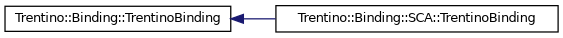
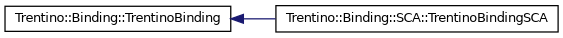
(417, 19) -> (417, 19)
